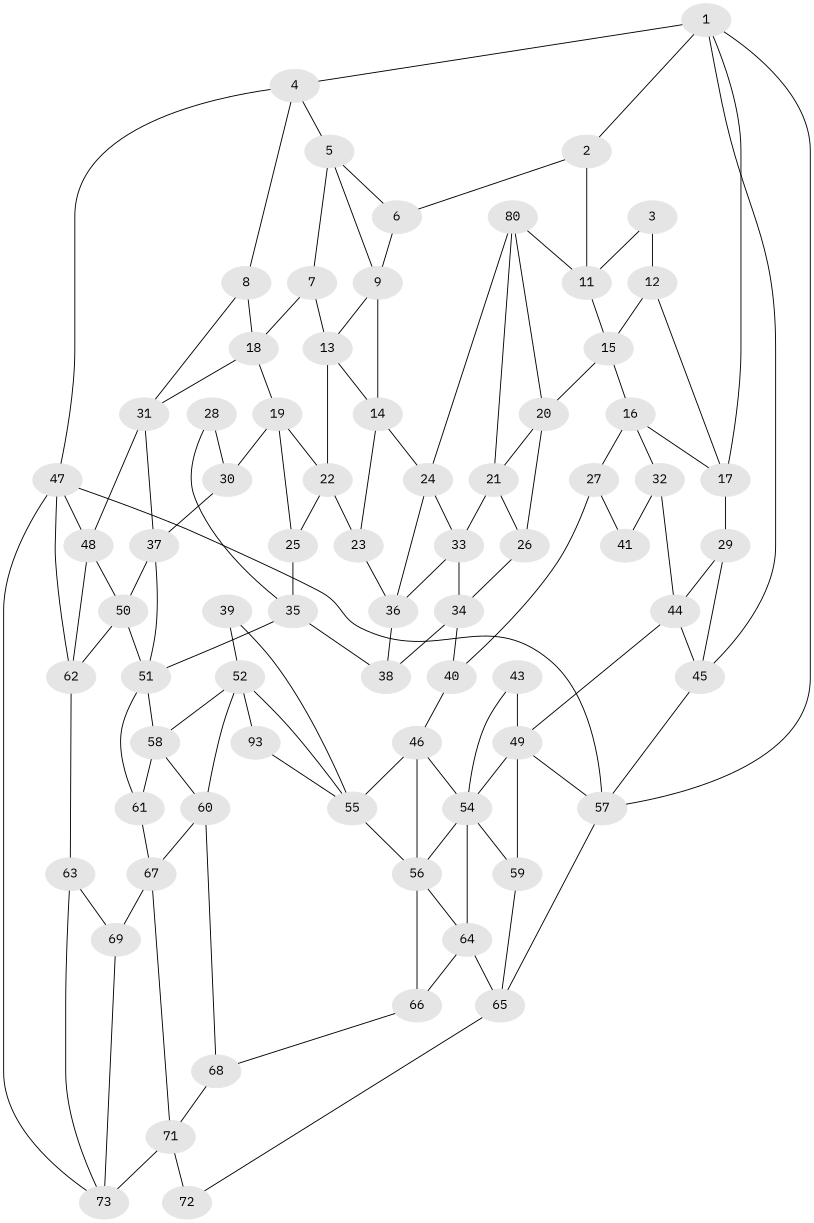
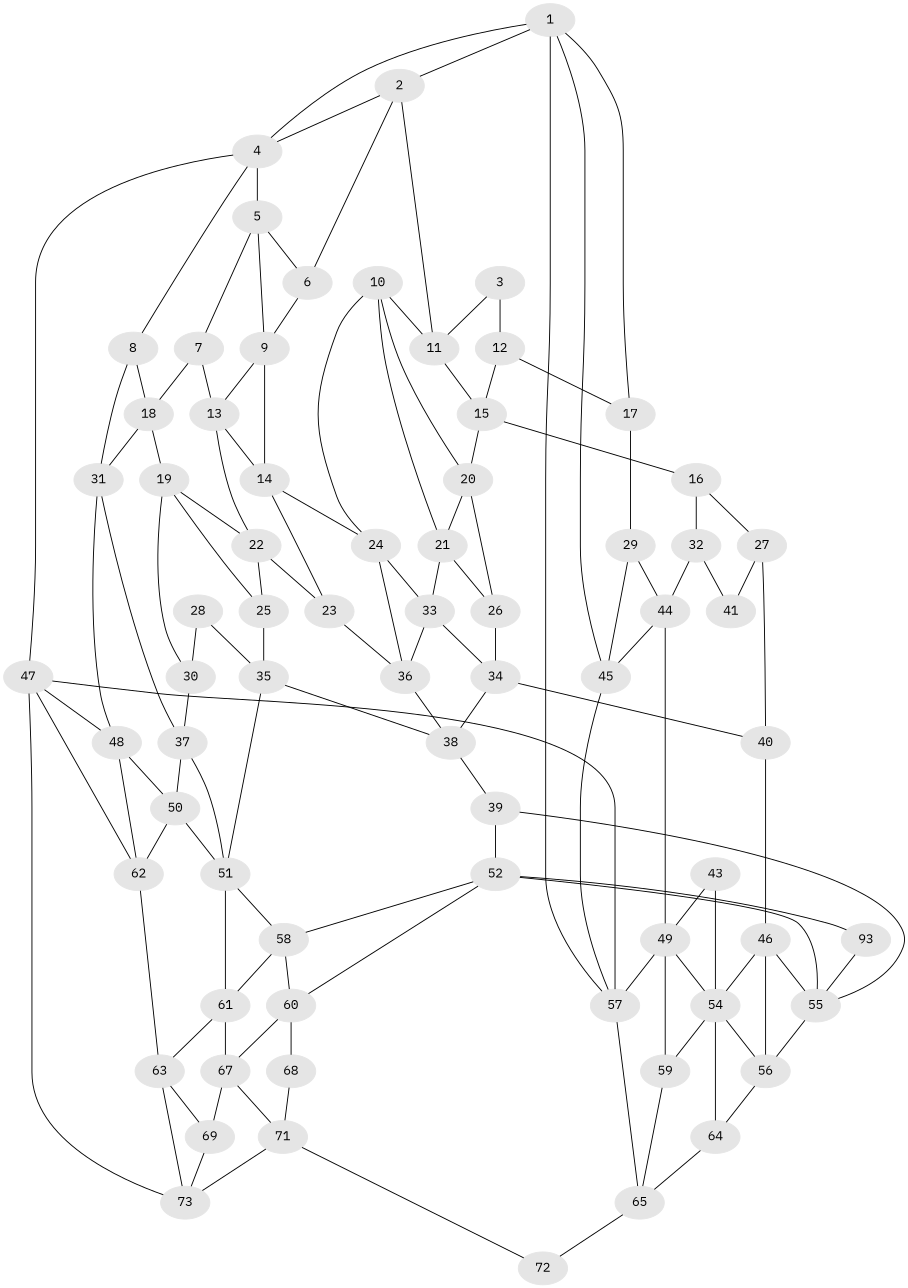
none -> (329, 119)
(513, 217) -> (378, 283)
(678, 447) -> none
none -> (473, 776)
(417, 1006) -> none
none -> (193, 1038)
